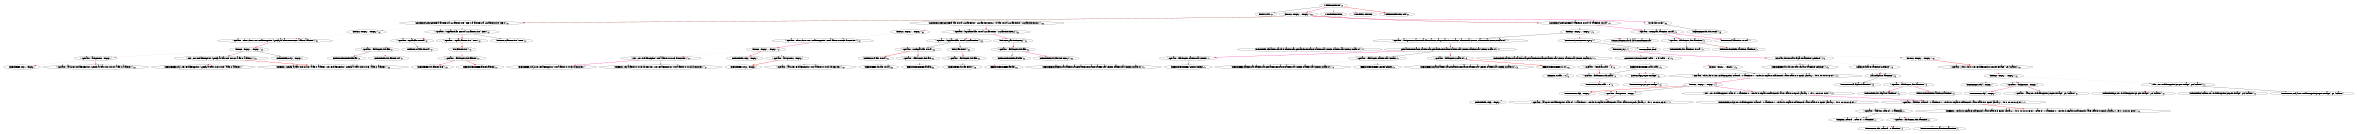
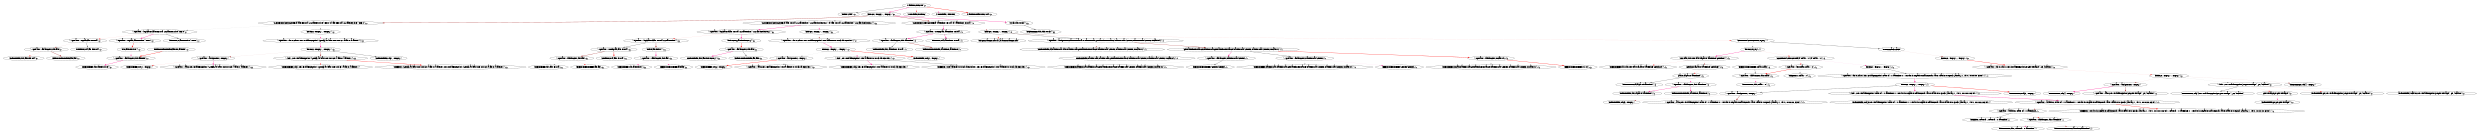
(471, 62) -> (152, 54)
(1646, 71) -> (2261, 89)
